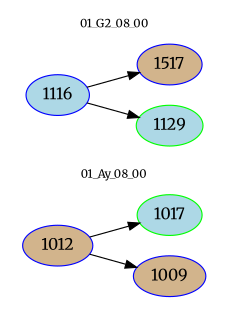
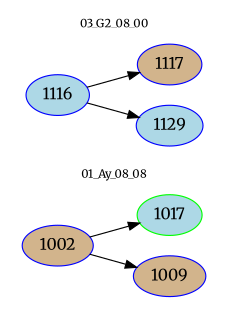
(114, 24) -> (114, 24)
(170, 65) -> (170, 65)
(170, 126) -> (170, 126)
(114, 175) -> (114, 175)
(58, 246) -> (58, 246)
